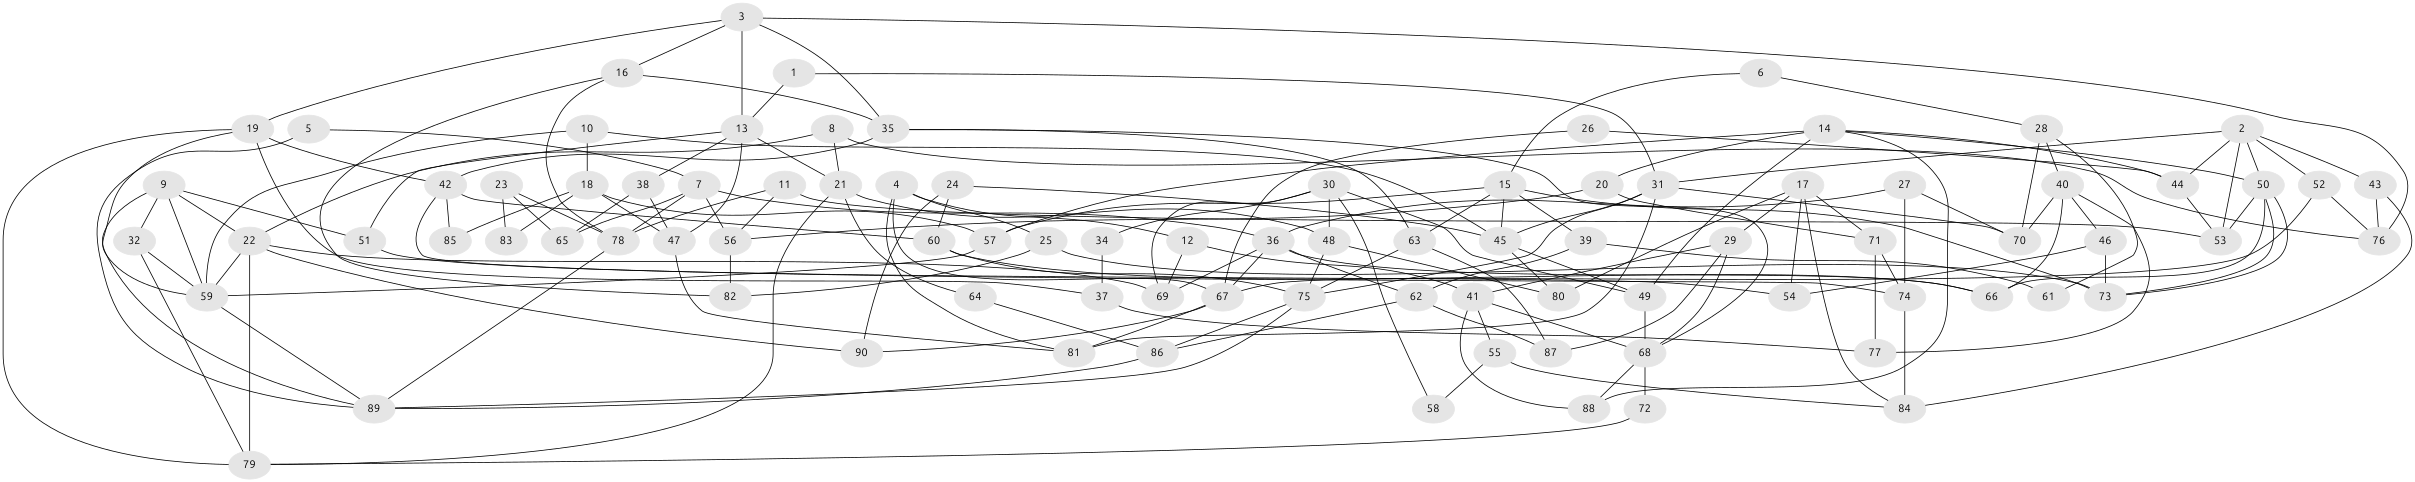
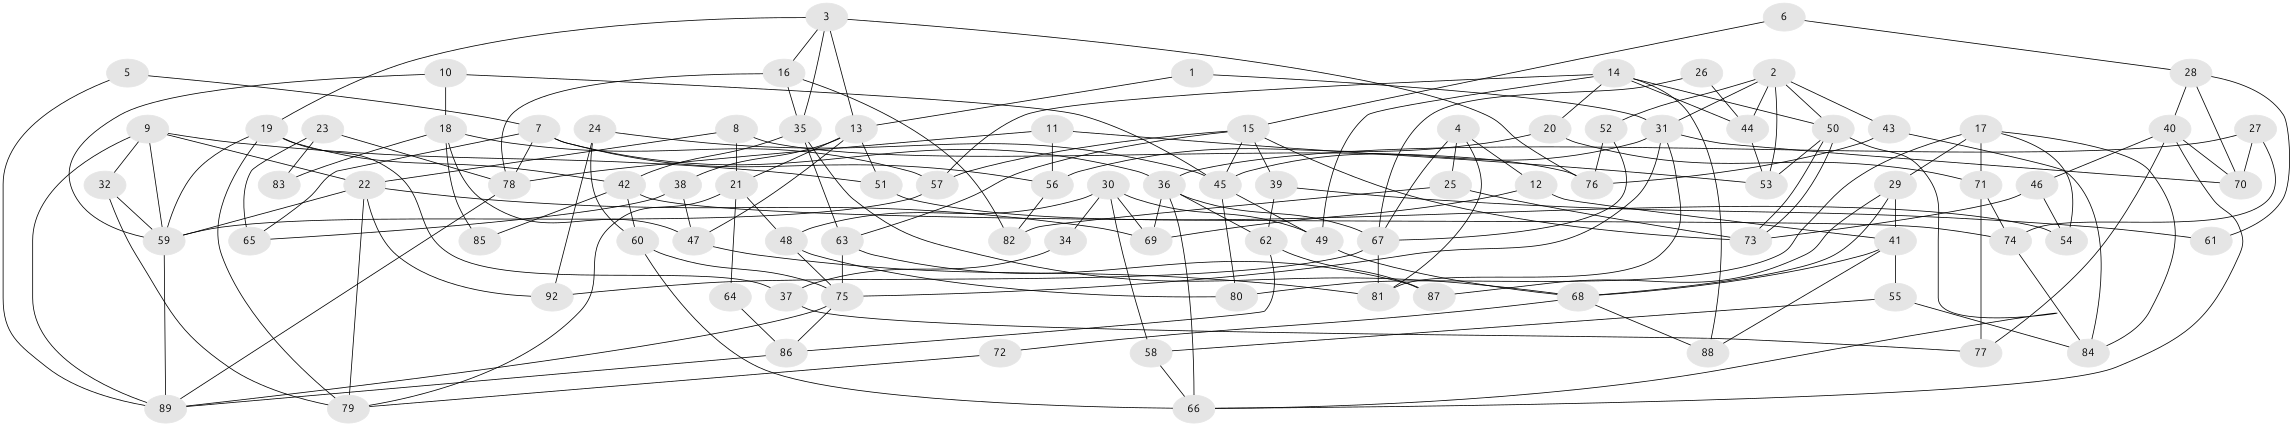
(862, 353) -> (552, 297)
none -> (1173, 381)
